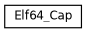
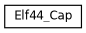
(43, 17) -> (43, 17)
